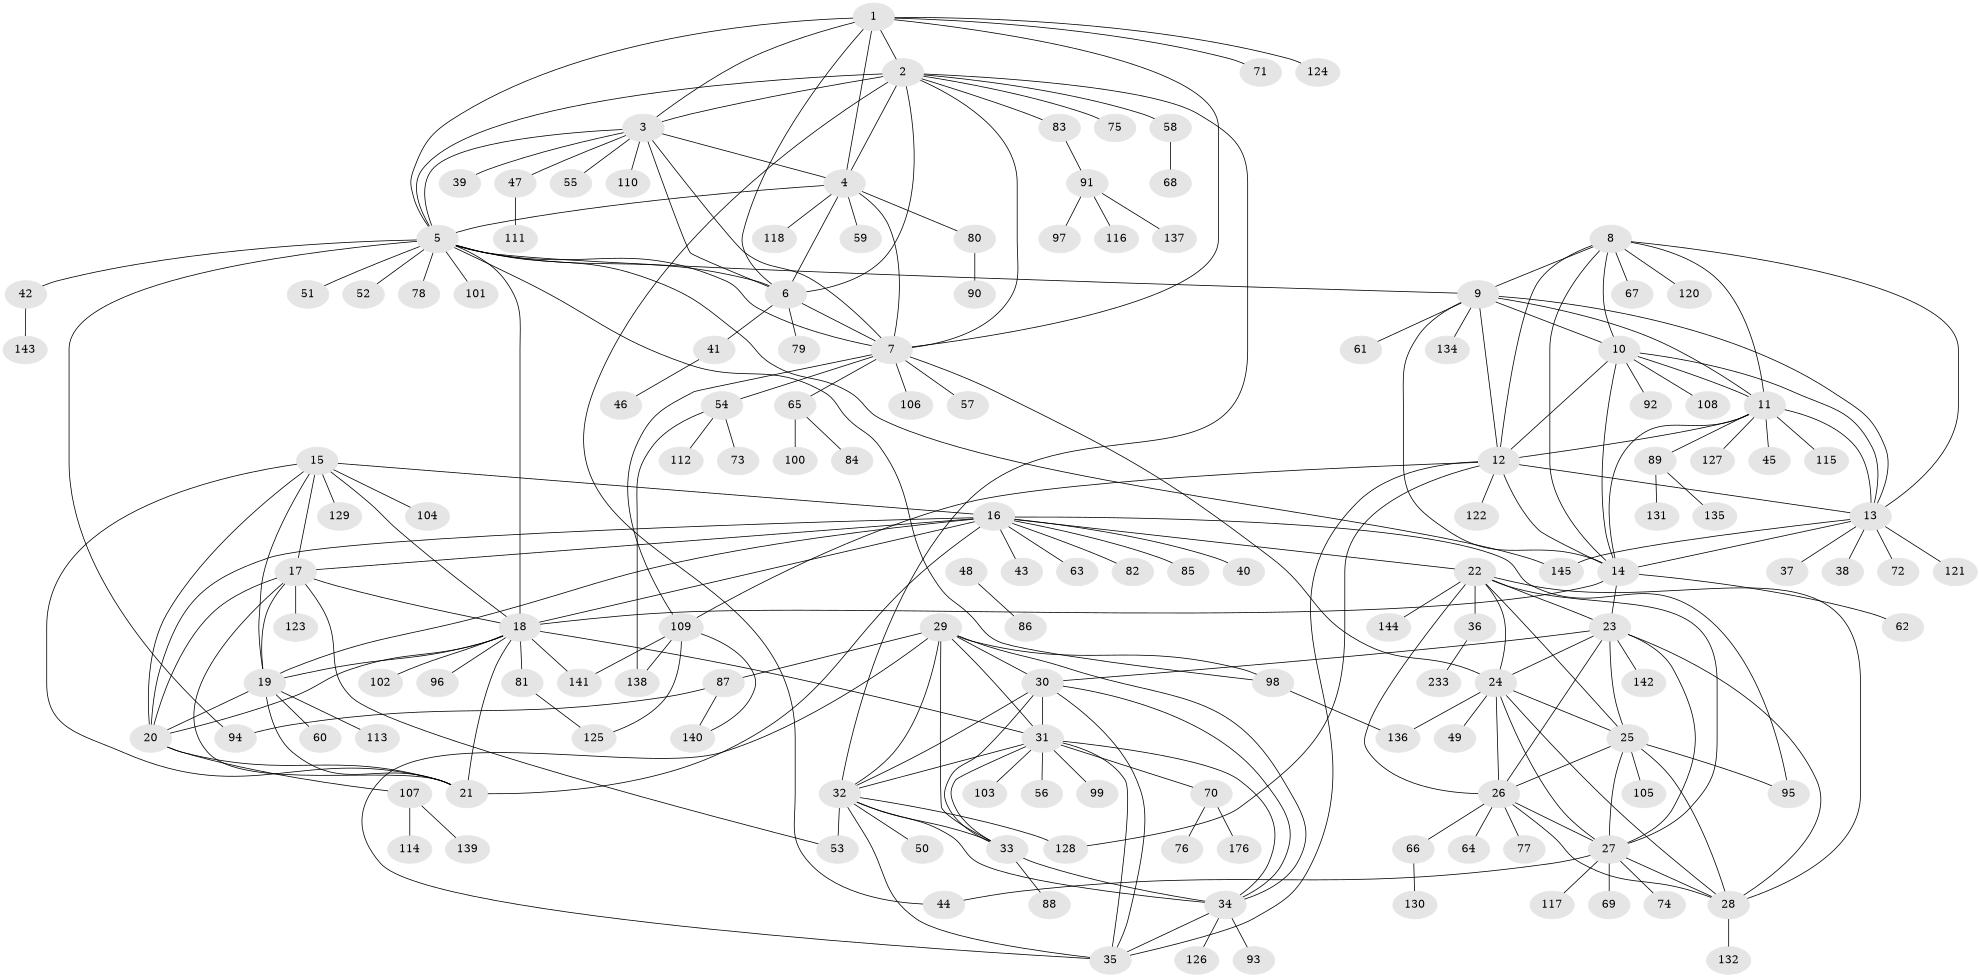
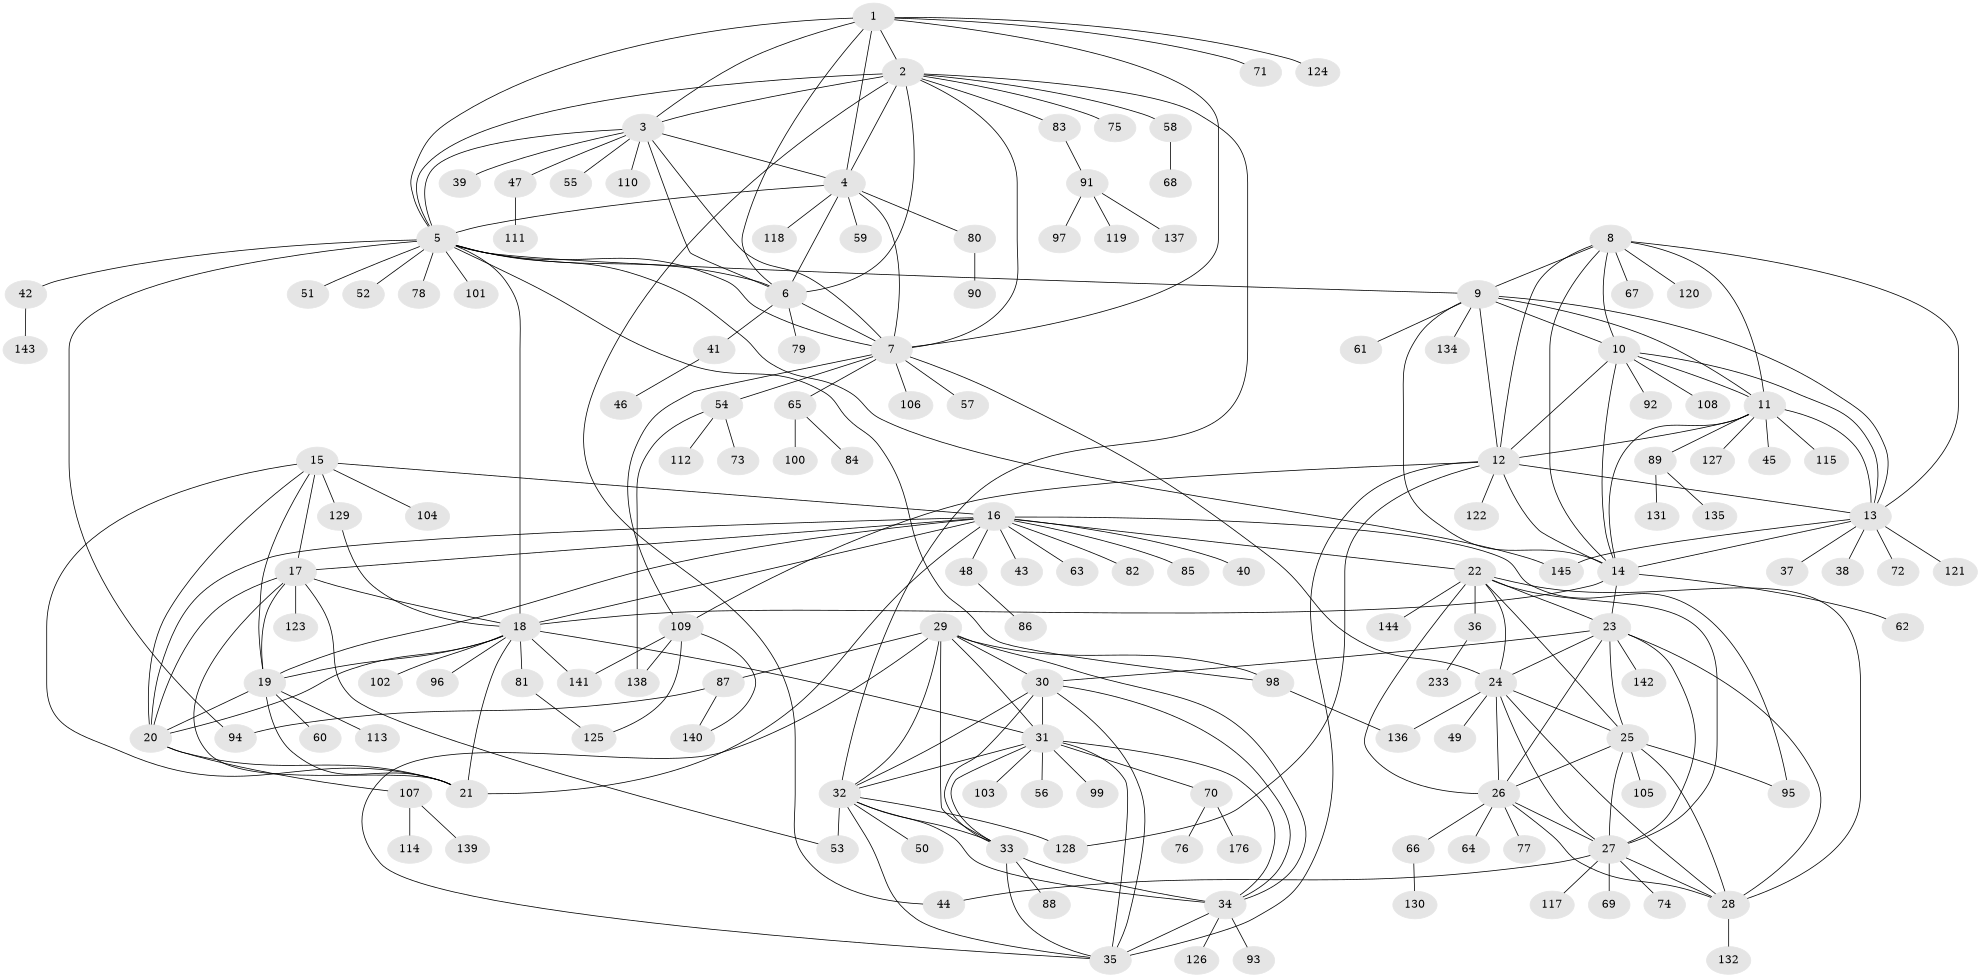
(1117, 239) -> (1117, 239)
none -> (980, 544)
(417, 546) -> (421, 612)
none -> (1029, 927)
